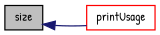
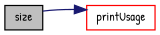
(71, 26) -> (58, 10)
